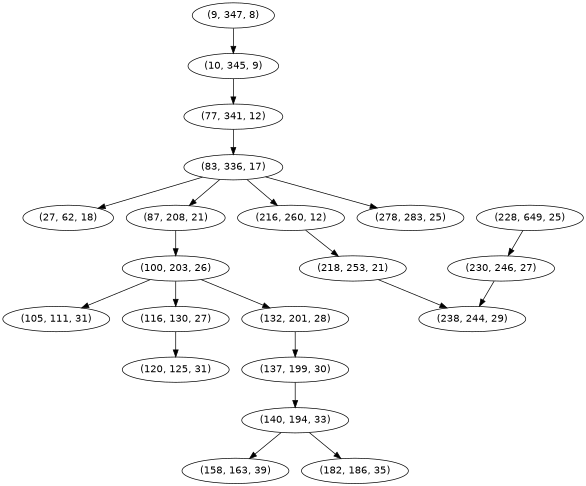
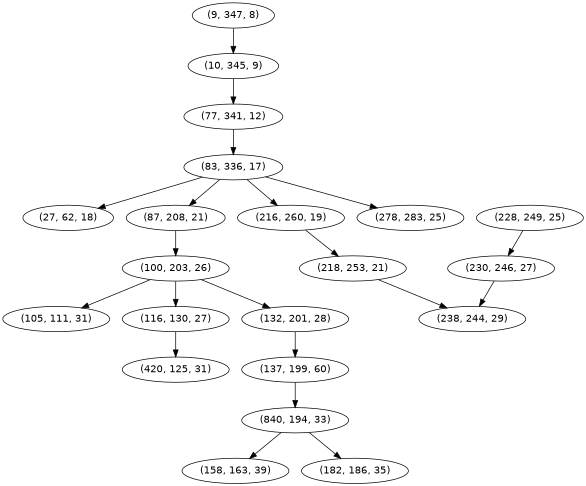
(291, 218) -> (291, 218)
(530, 218) -> (530, 218)
(176, 370) -> (176, 370)
(295, 370) -> (295, 370)
(295, 420) -> (295, 420)
